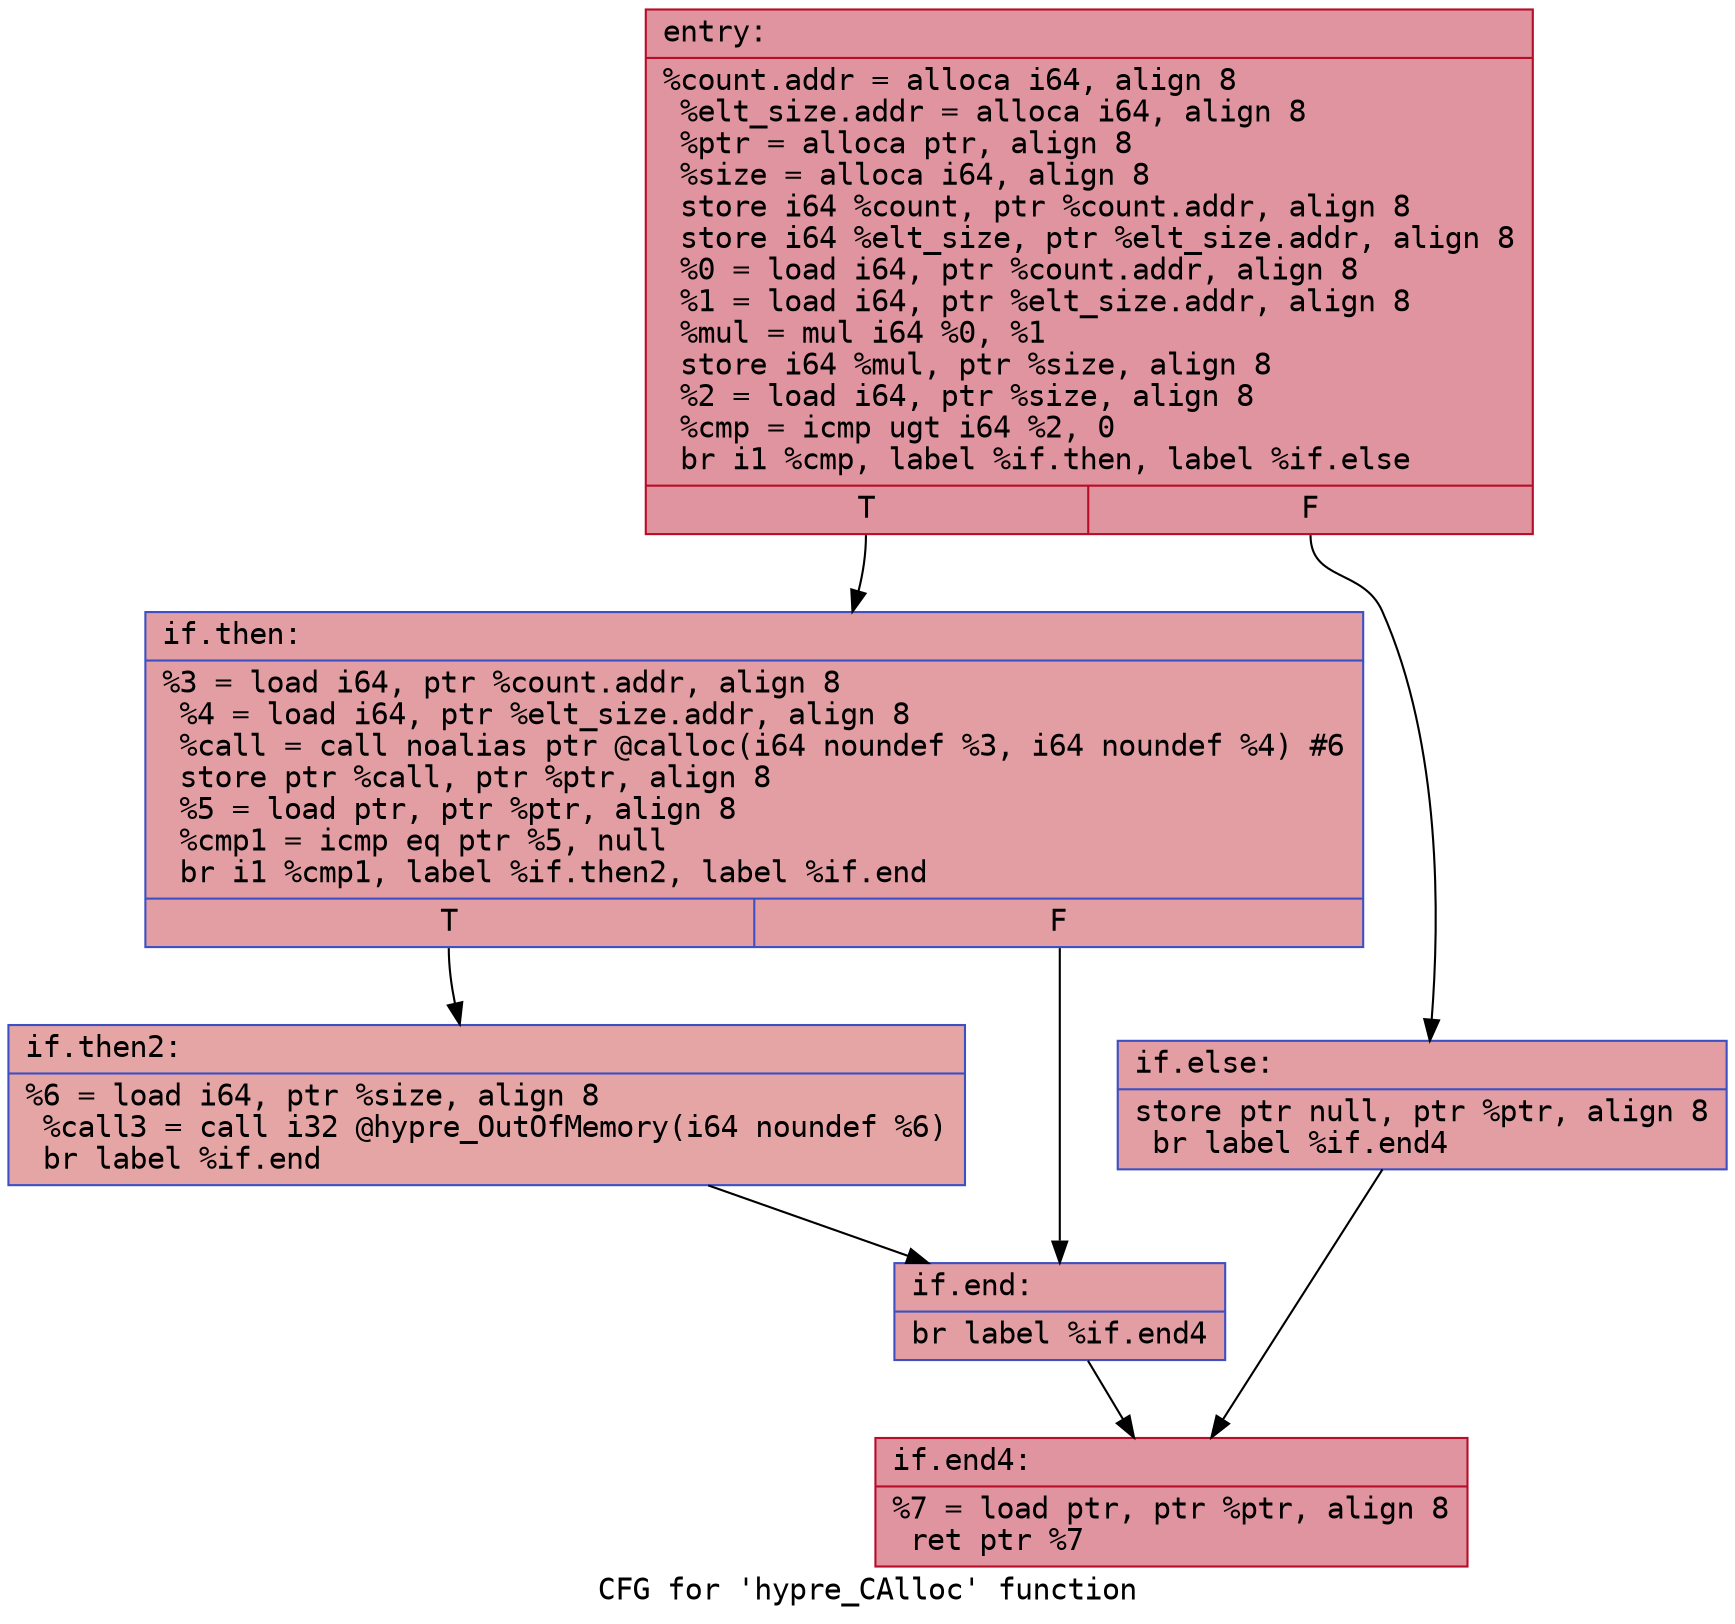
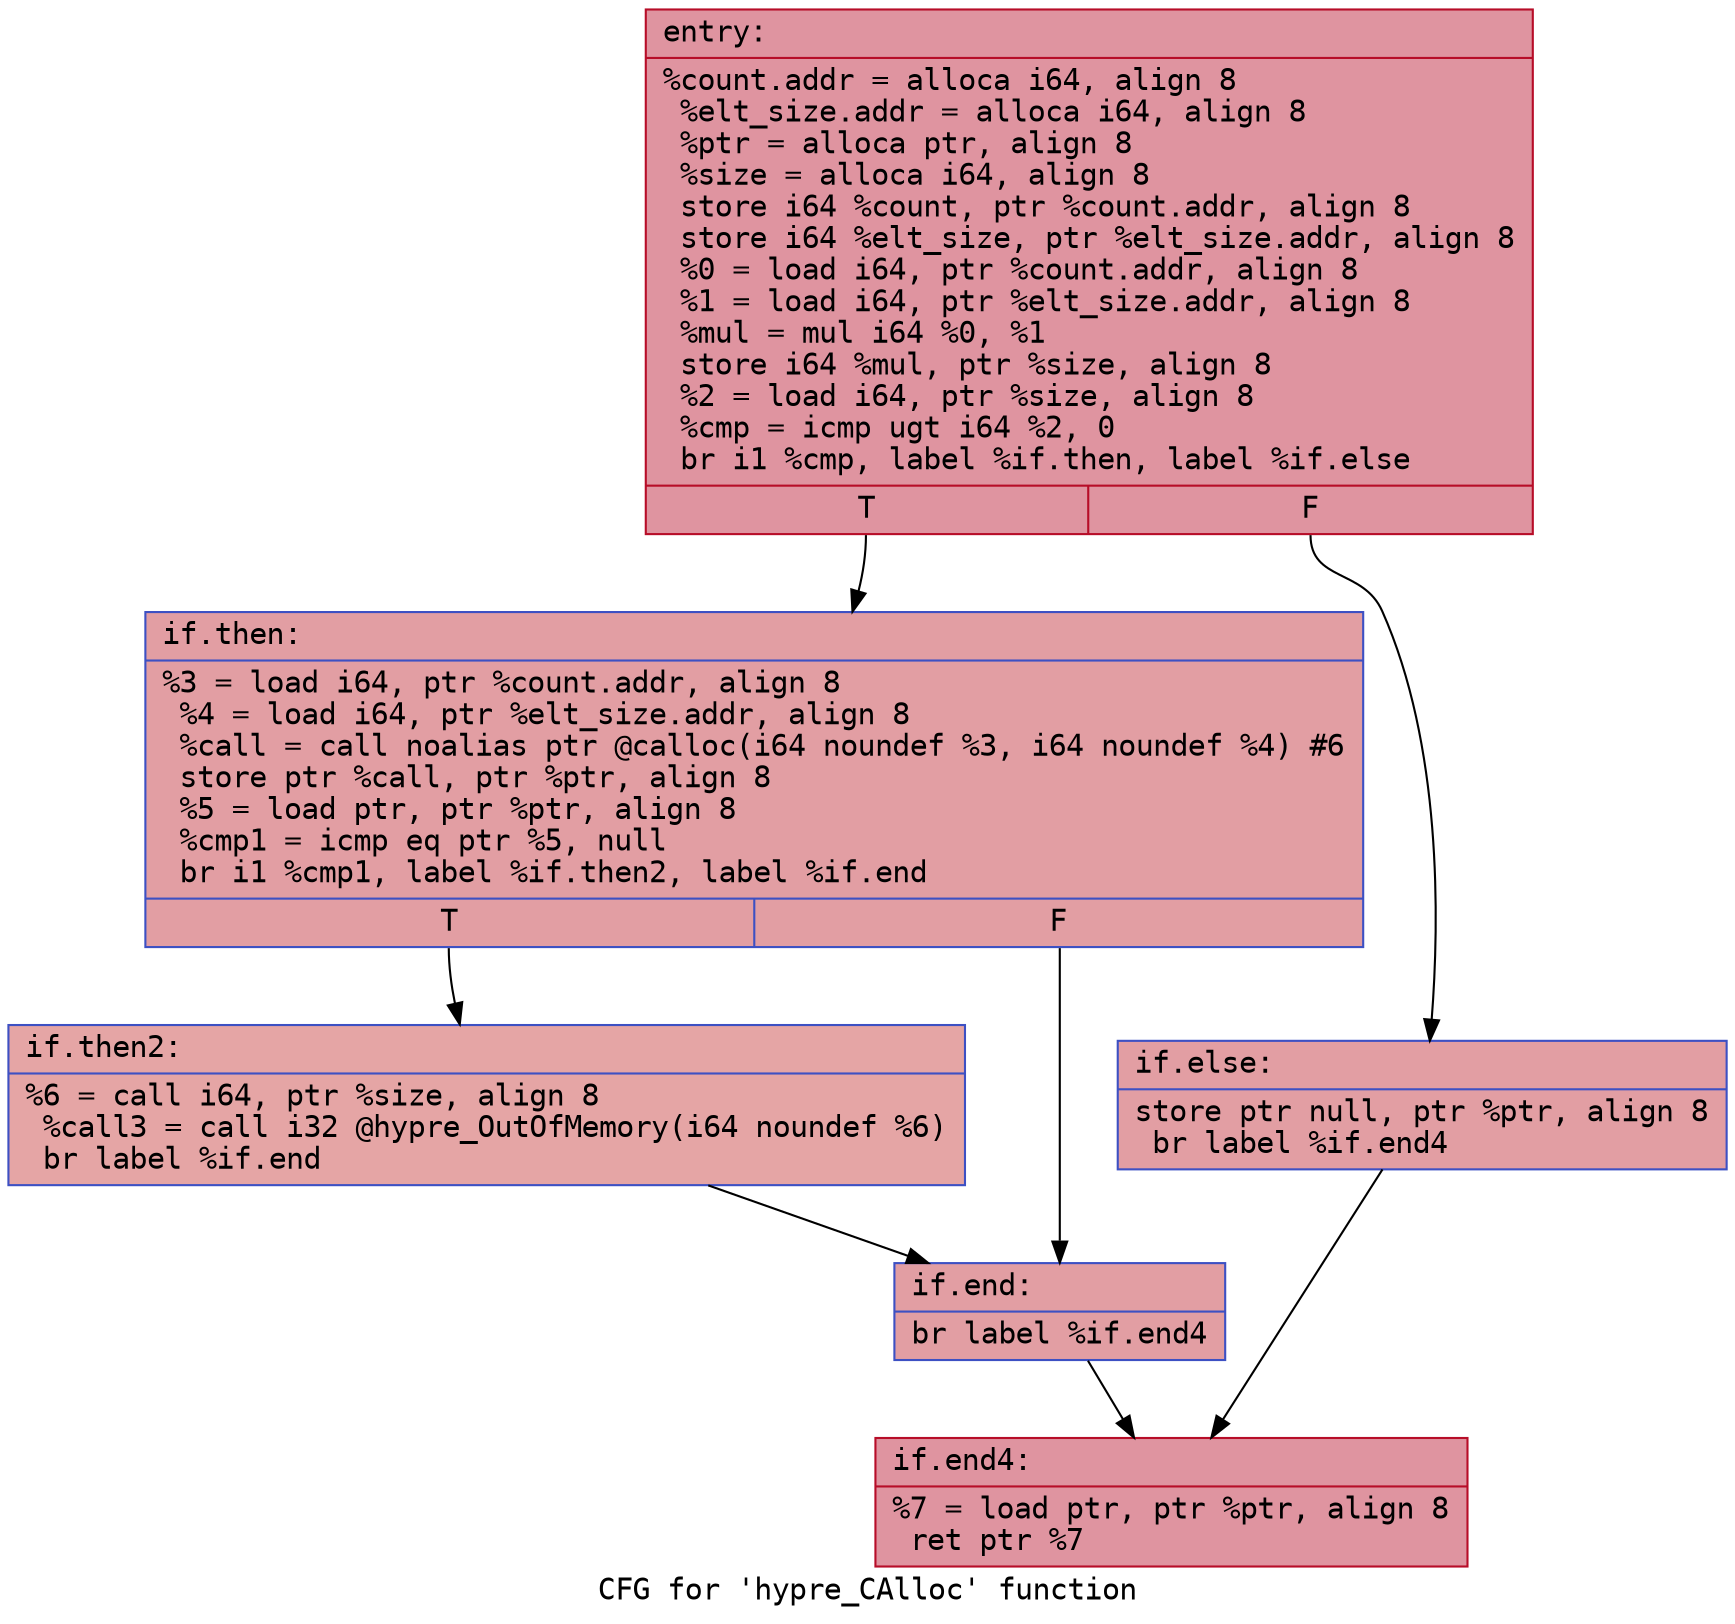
(313, 1097) -> (313, 1097)
